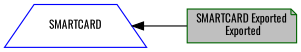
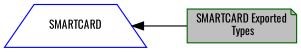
(242, 26) -> (242, 26)
